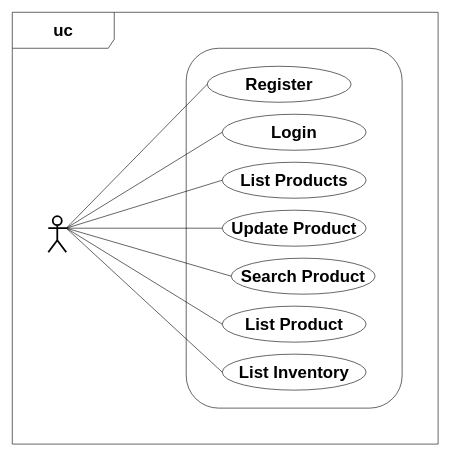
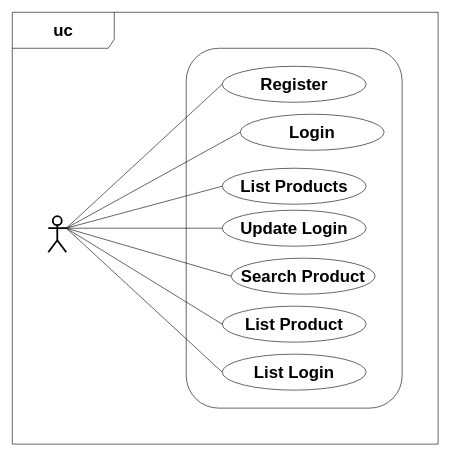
(279, 84) -> (294, 84)
(294, 132) -> (312, 132)
(294, 180) -> (294, 186)
(294, 228) -> (294, 228)
(294, 372) -> (294, 372)
